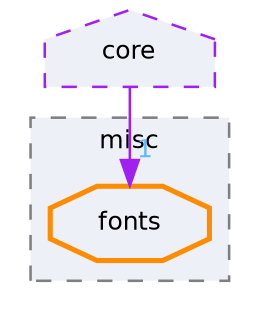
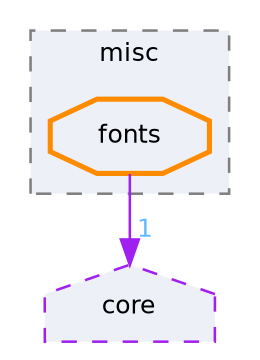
(130, 134) -> (130, 210)
